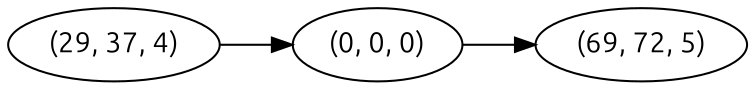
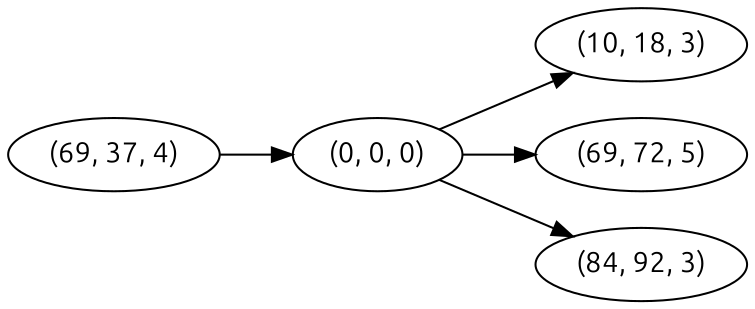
(114, 45) -> (114, 155)
none -> (641, 45)
none -> (641, 265)
